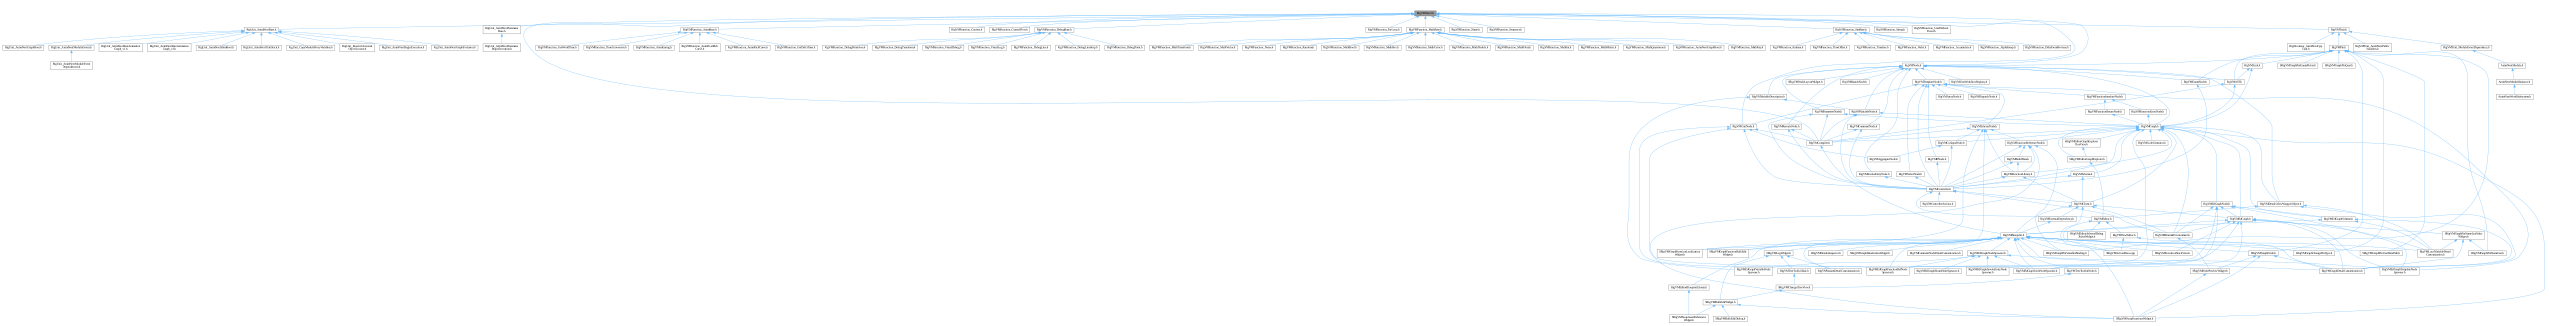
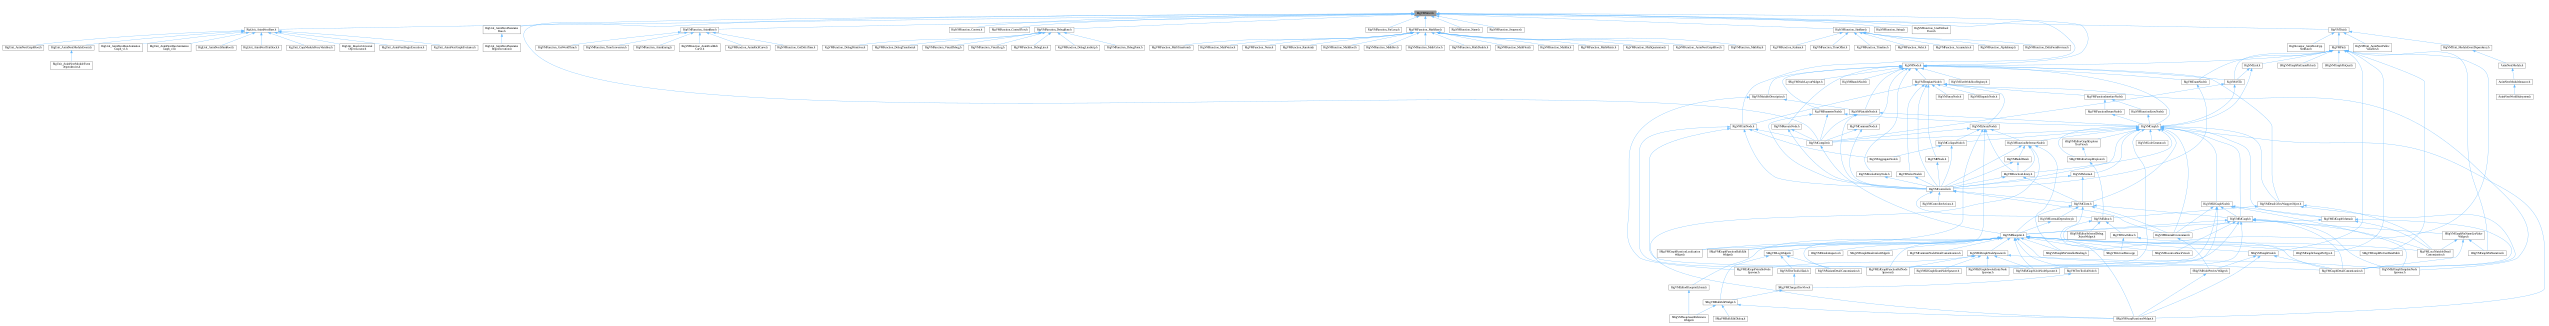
(2306, 48) -> (2306, 48)
